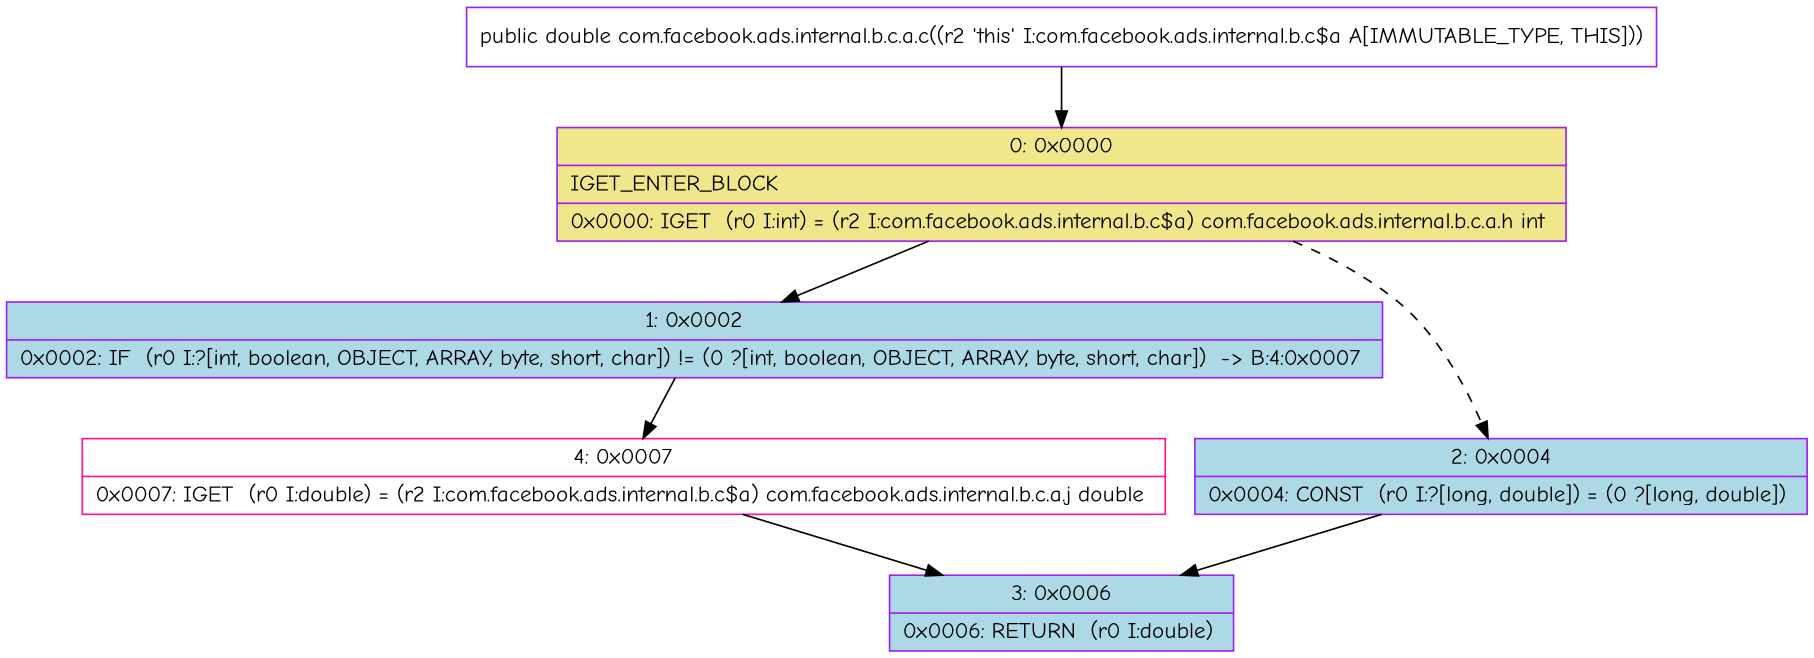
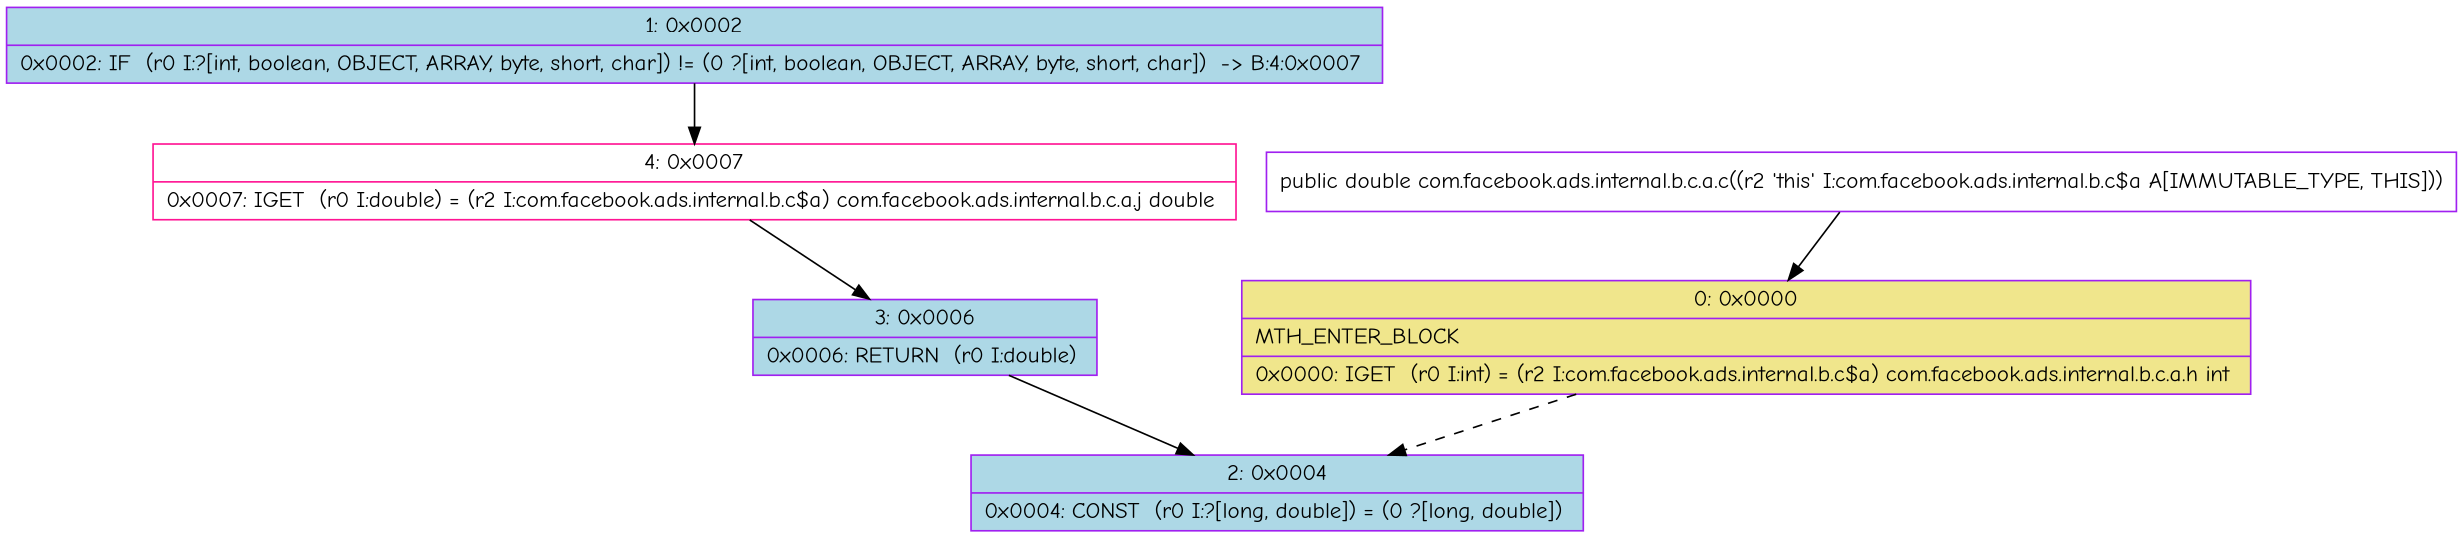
(675, 184) -> (1357, 337)
(863, 268) -> none
(1289, 542) -> (1093, 412)
